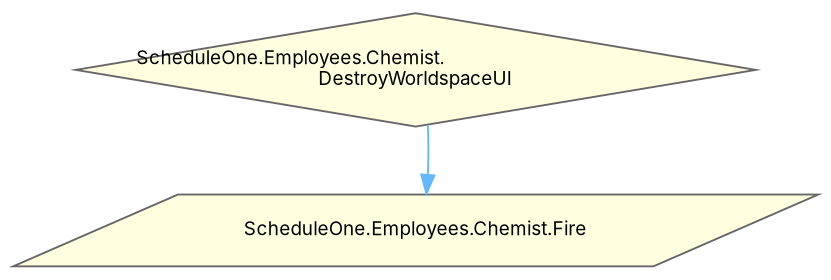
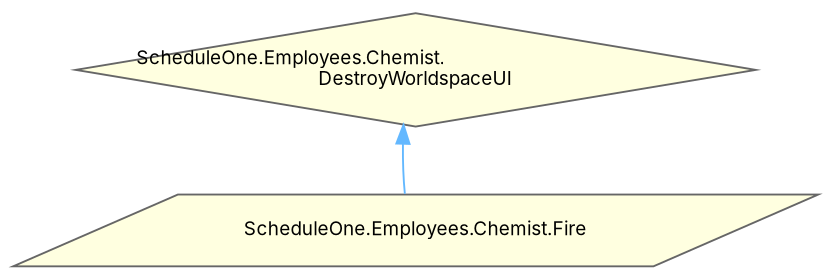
(428, 150) -> (403, 169)
